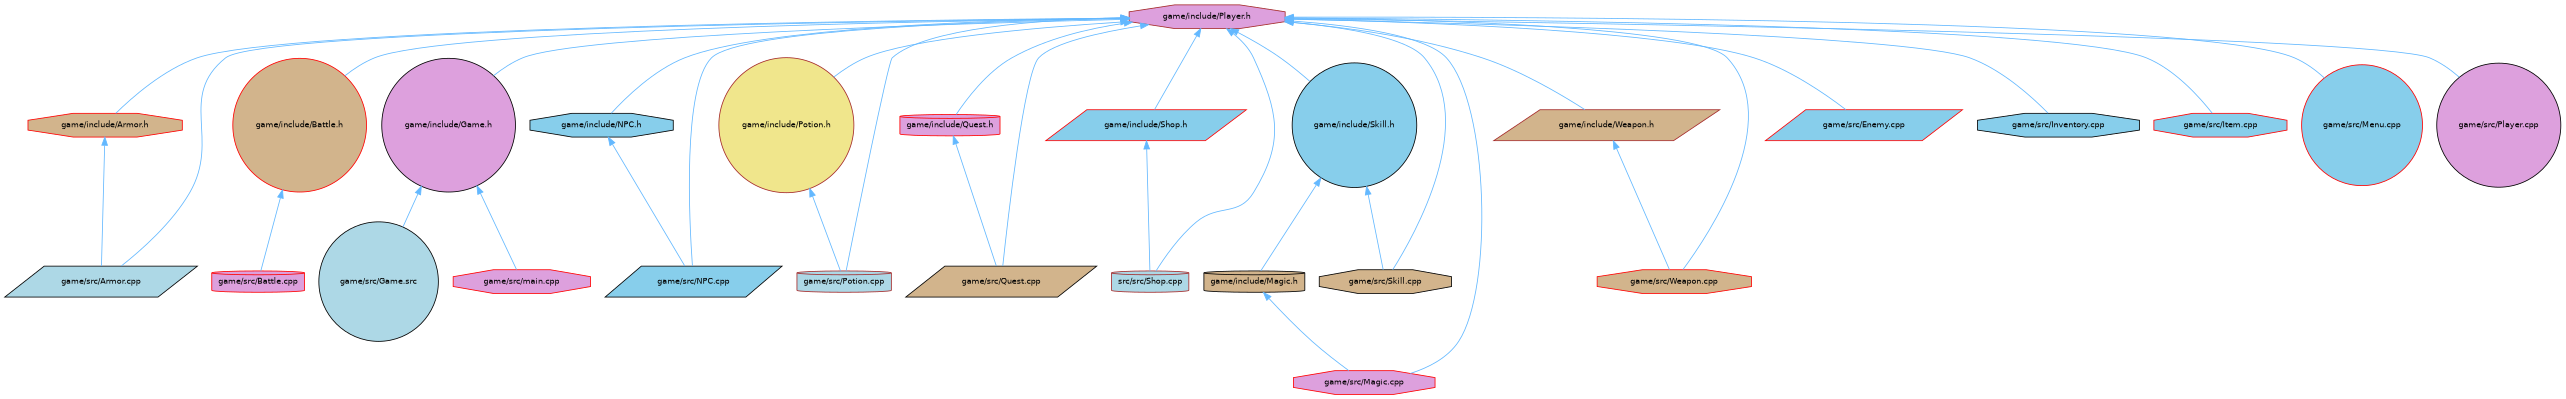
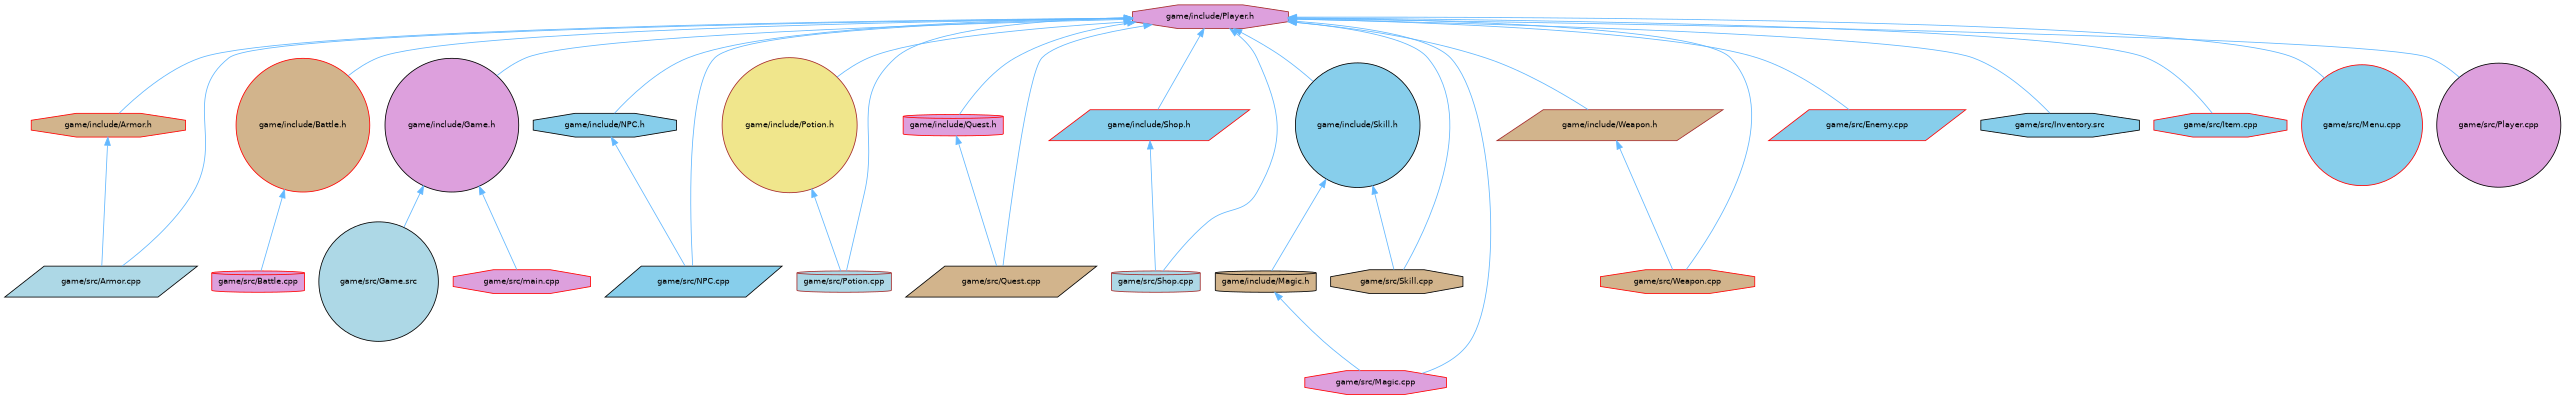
(2058, 125) -> (2060, 125)
(1150, 282) -> (1156, 282)
